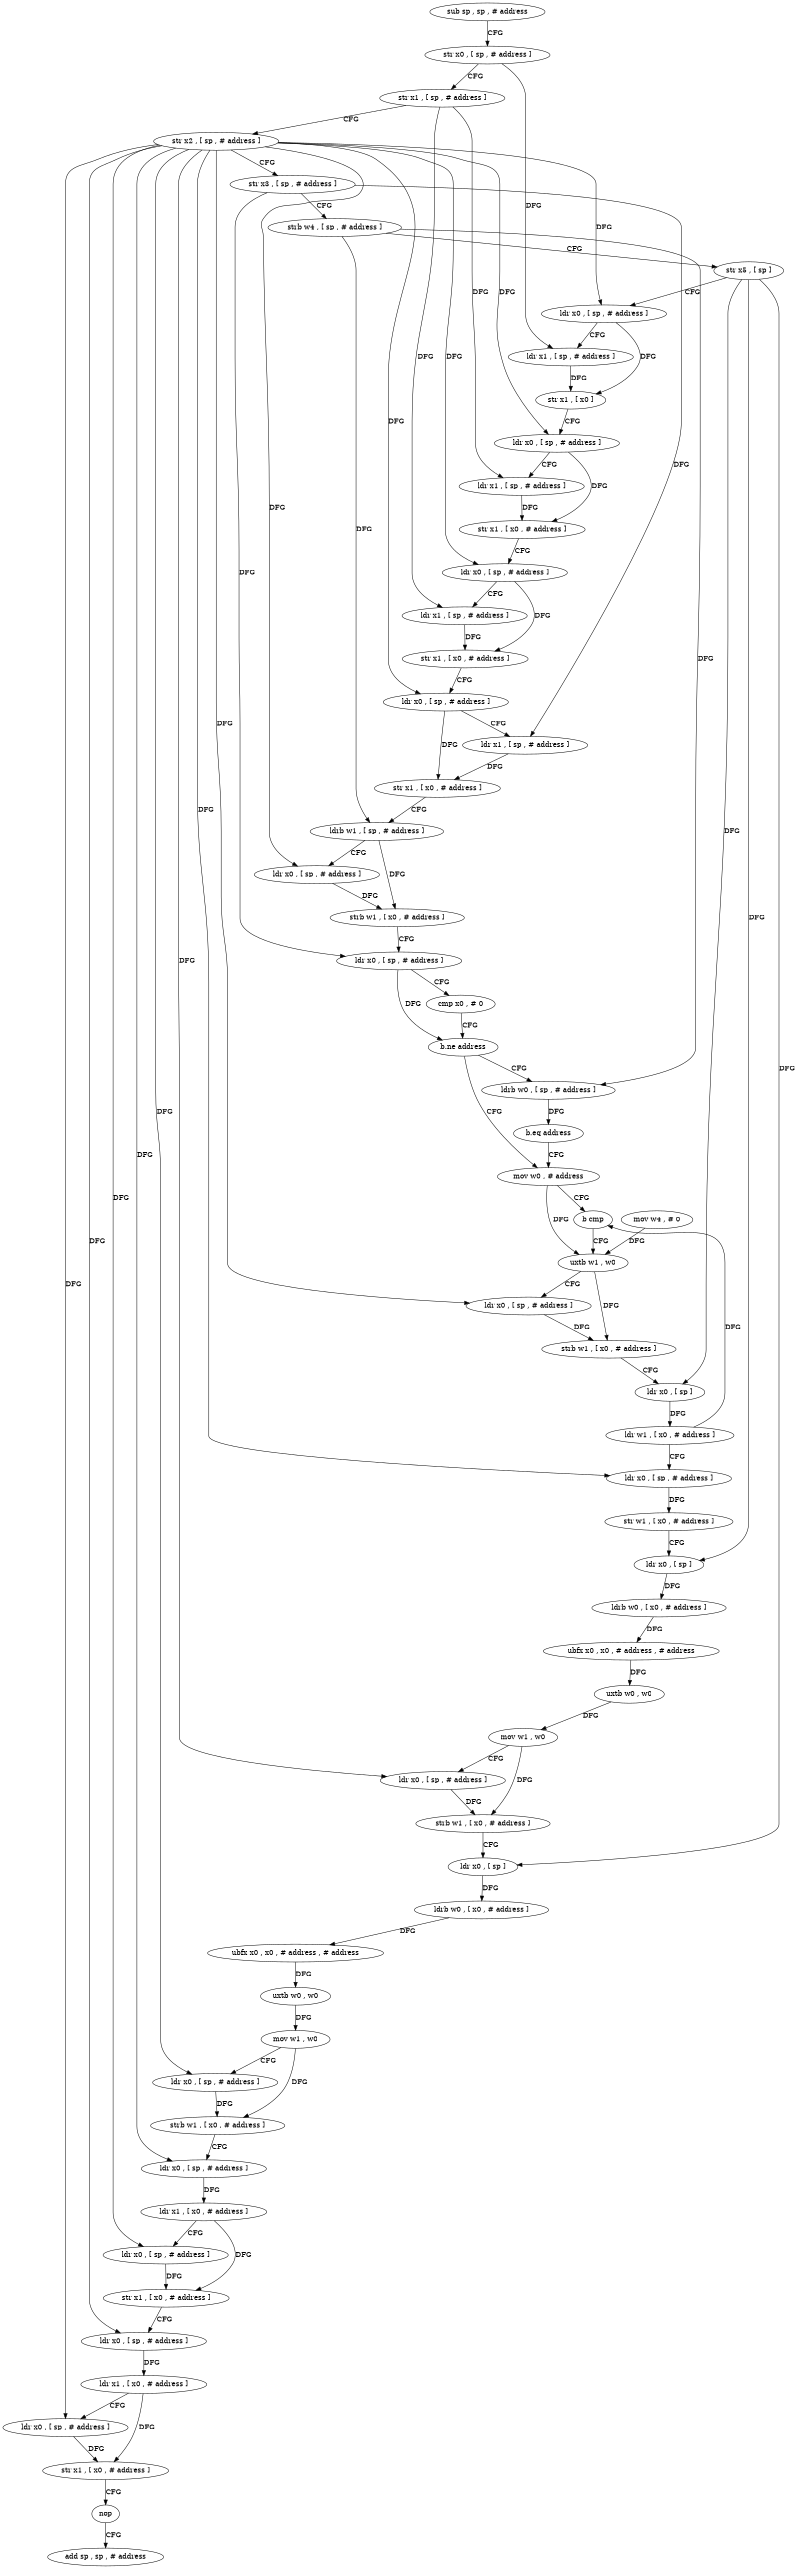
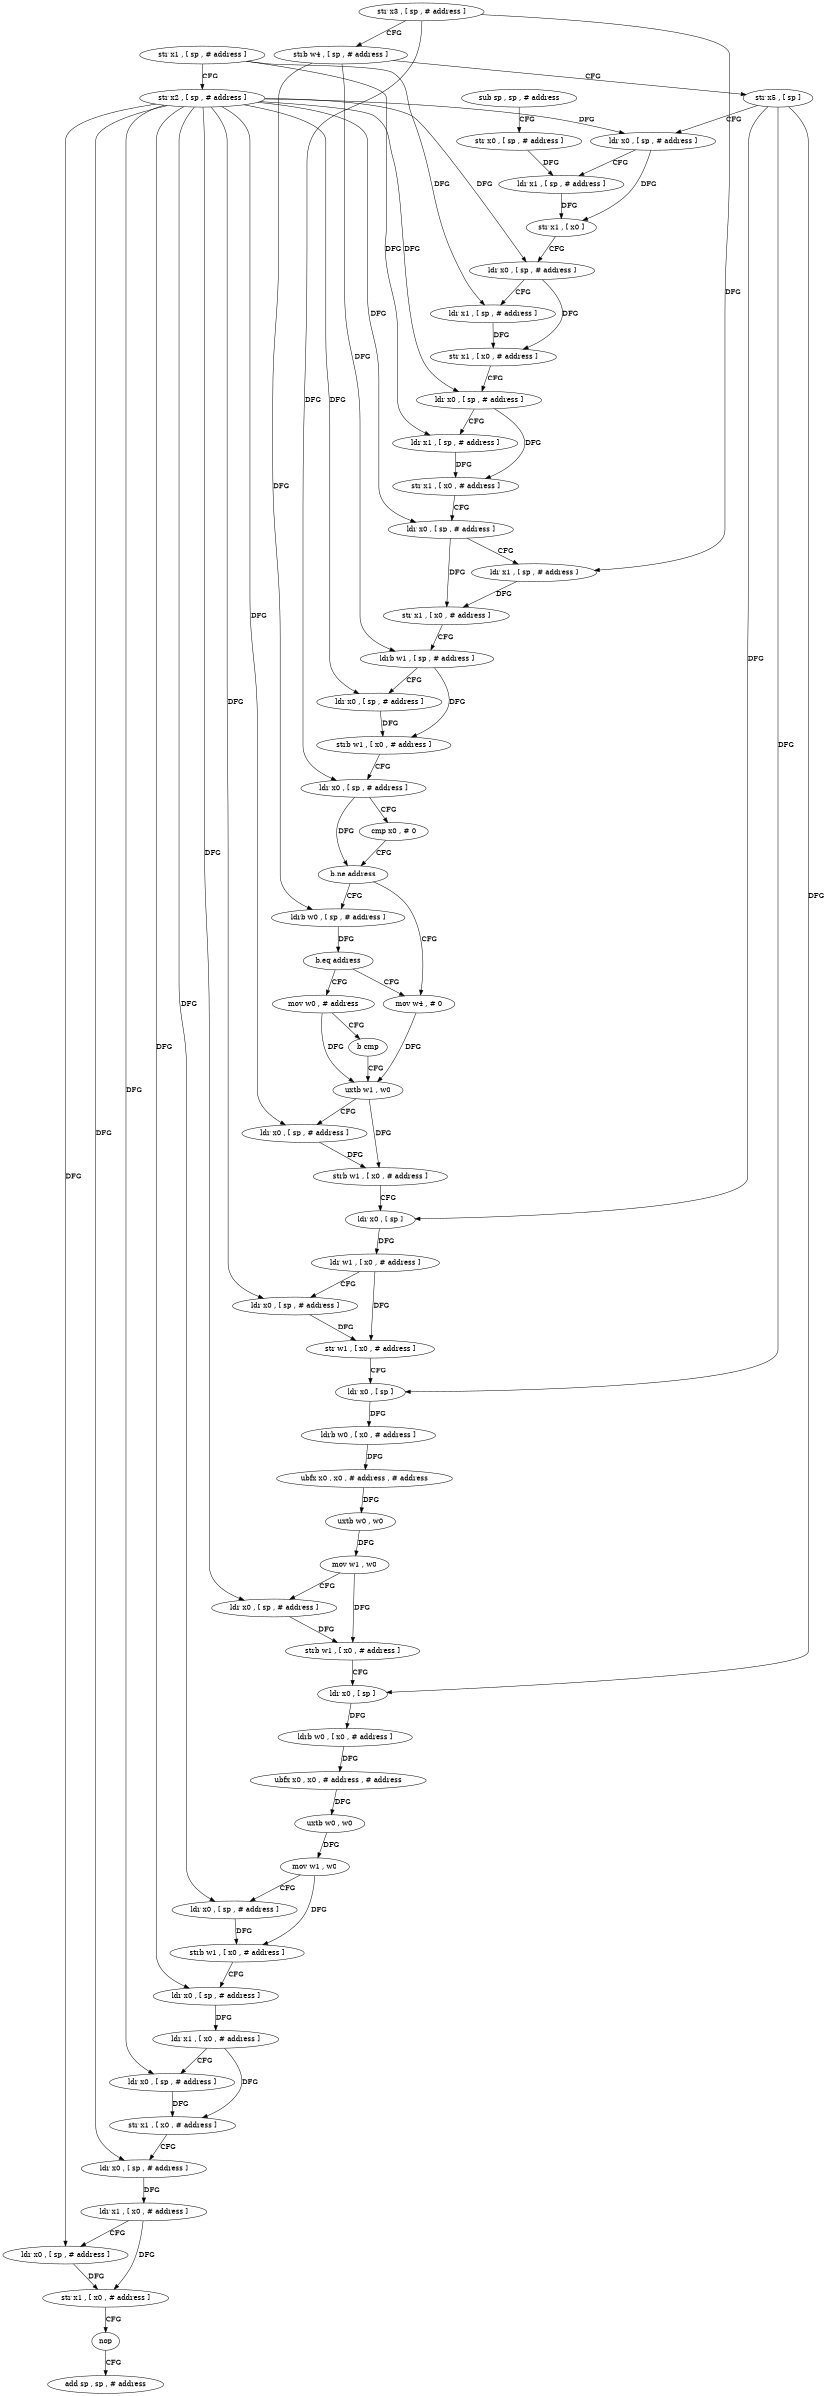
(467, 75) -> none
(252, 162) -> none
none -> (376, 981)
(488, 1117) -> (417, 926)
(725, 1287) -> (373, 1303)
